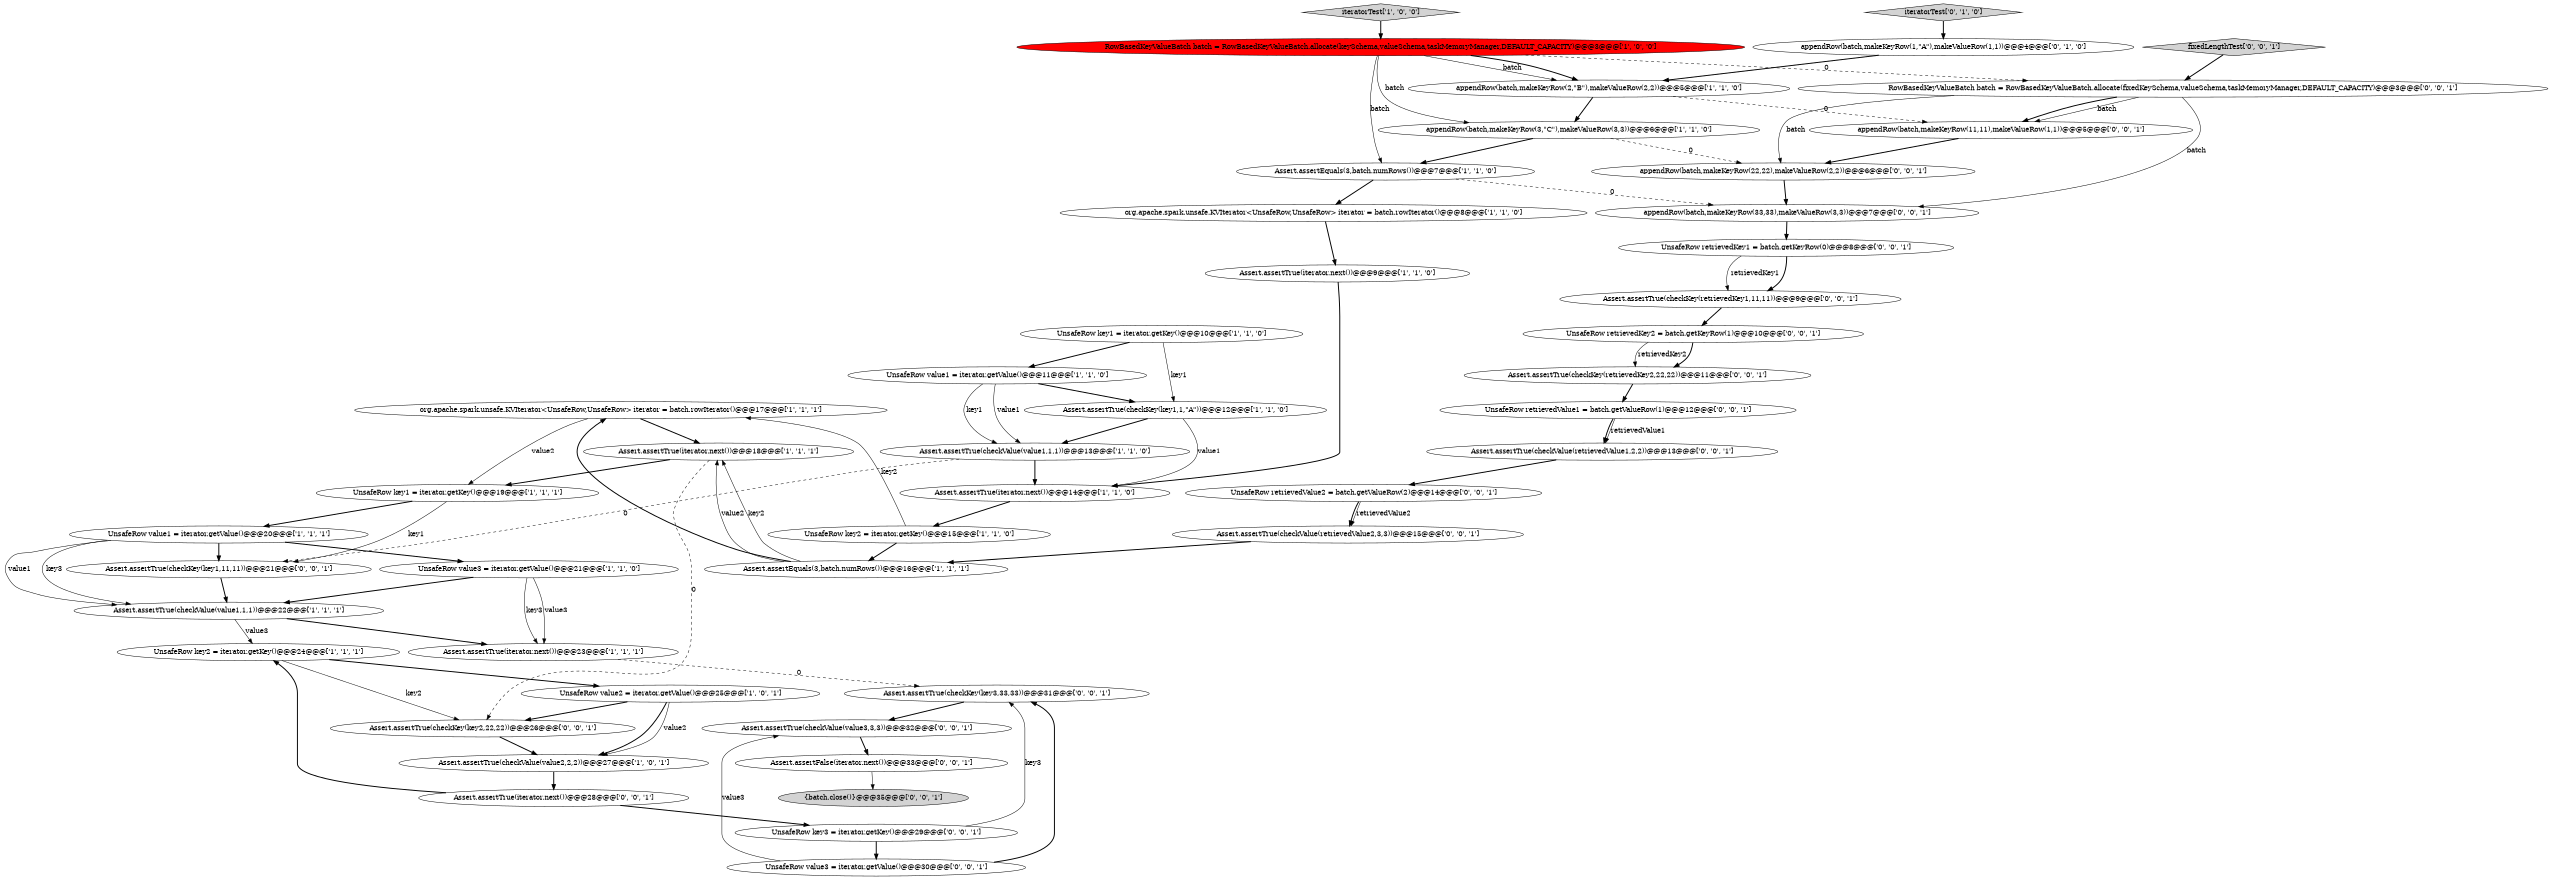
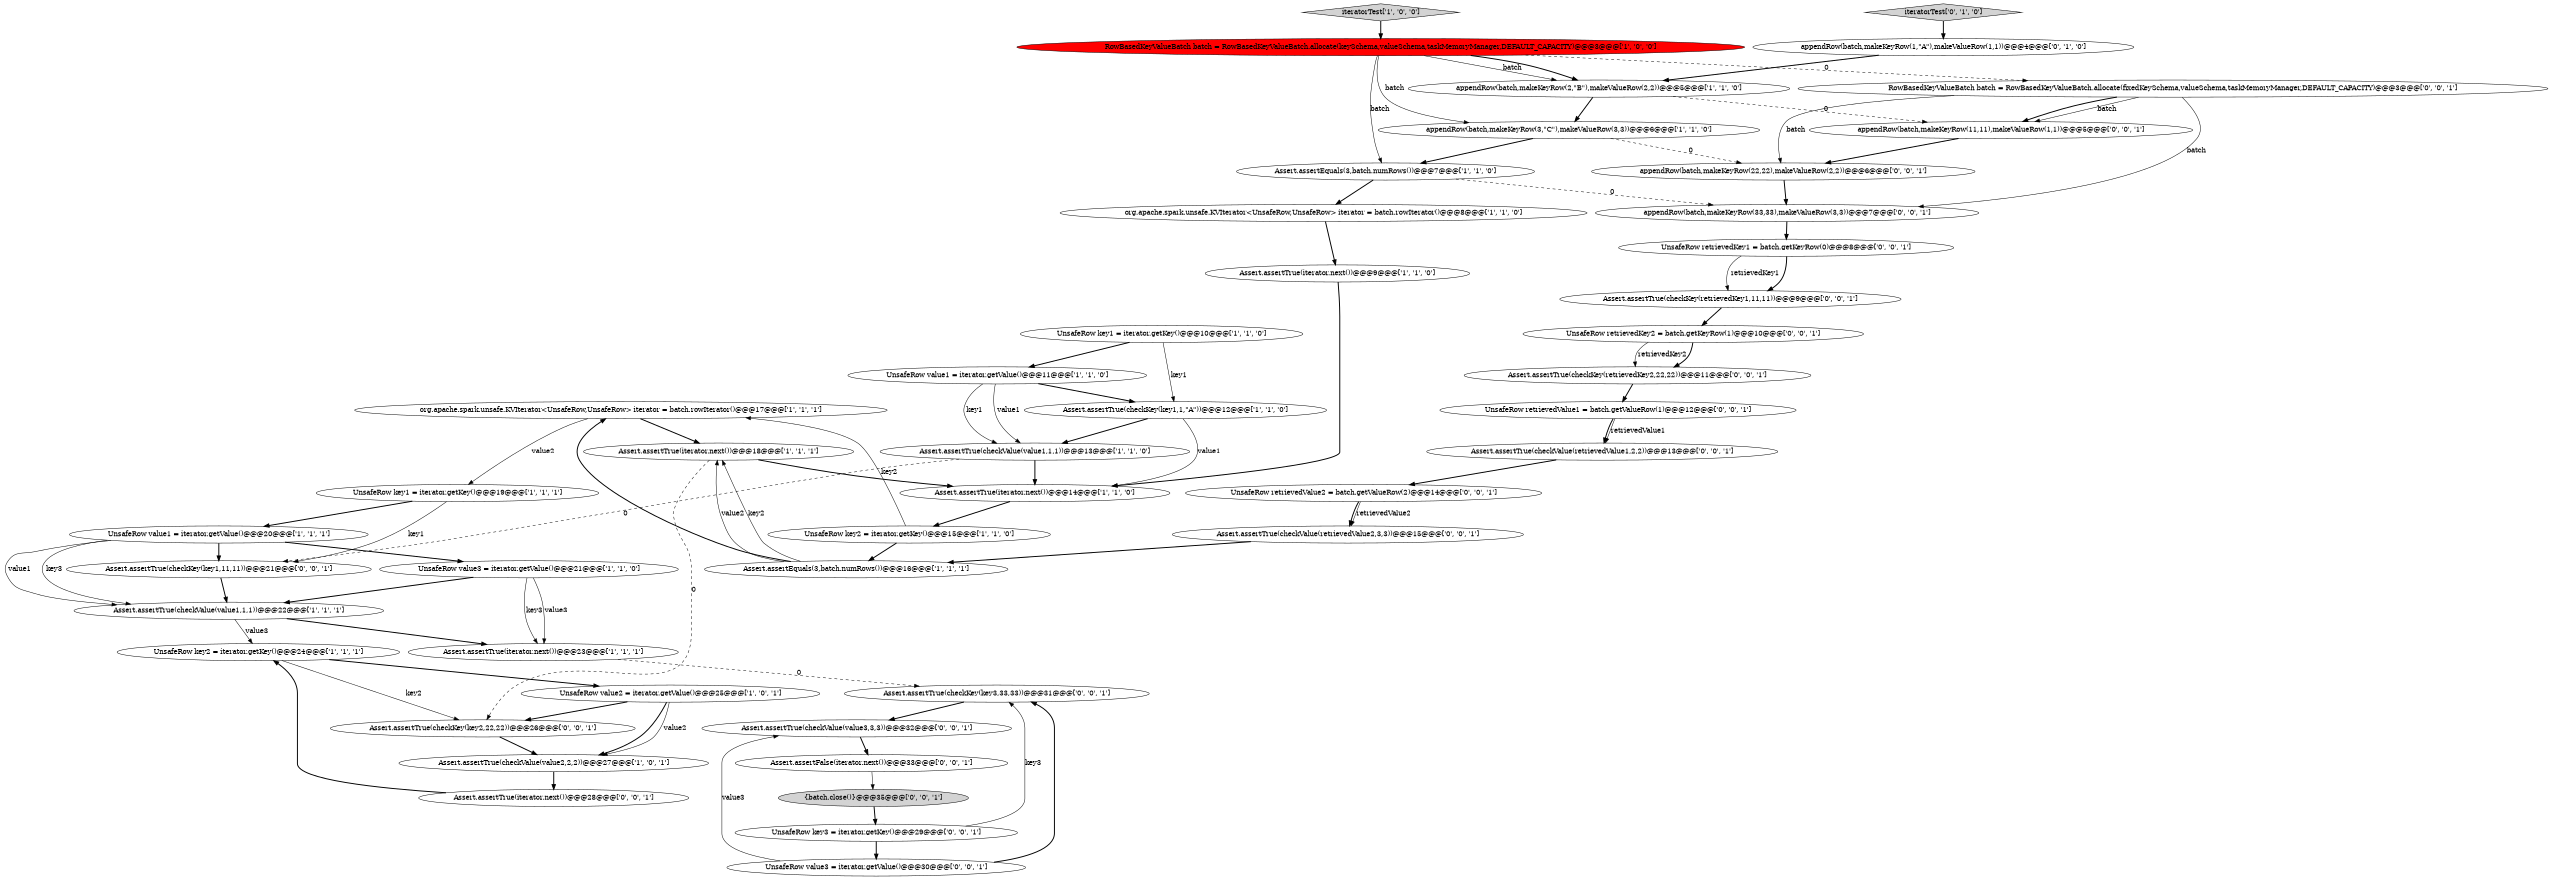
(2234, 47) -> none
(594, 471) -> (853, 475)
(712, 815) -> (875, 813)
